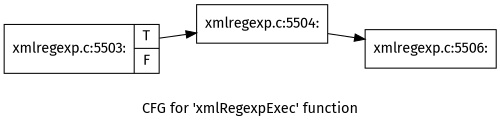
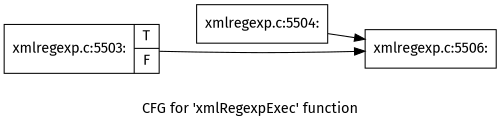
(173, 36) -> (257, 53)
